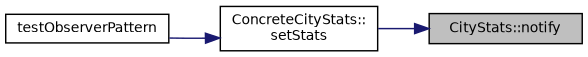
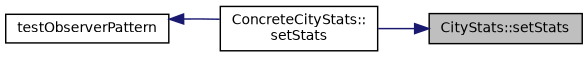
(506, 29) -> (506, 29)
(187, 38) -> (202, 19)
